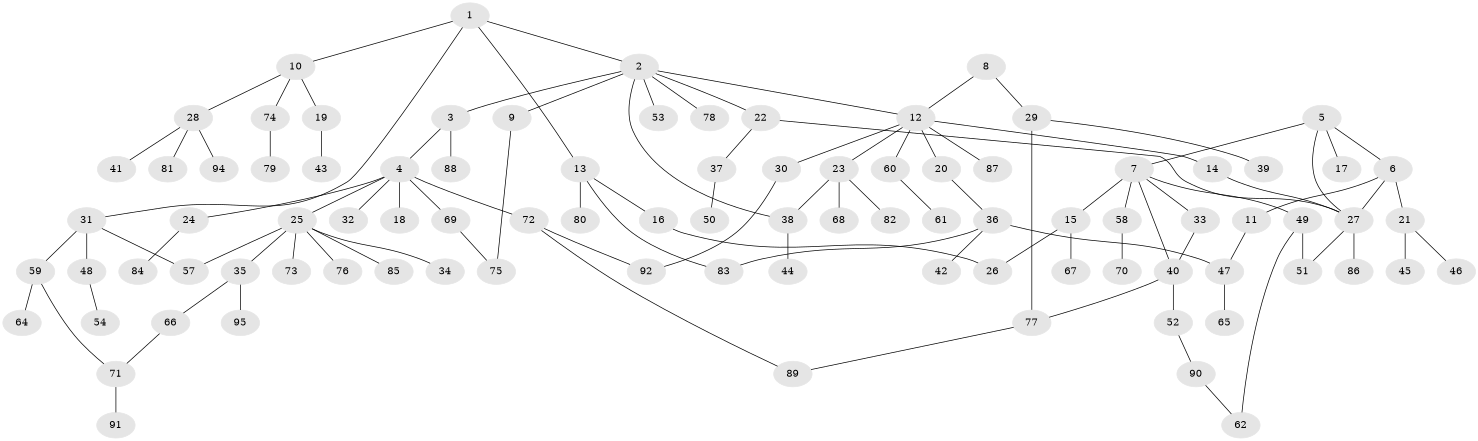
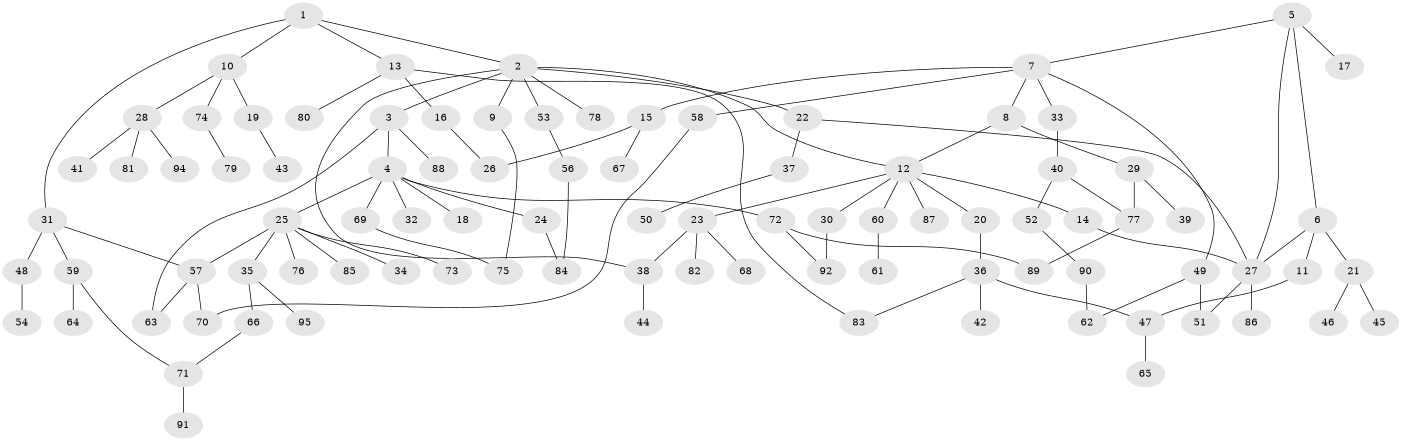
none -> (568, 169)
(1154, 220) -> (1019, 92)
none -> (199, 297)
none -> (151, 323)
